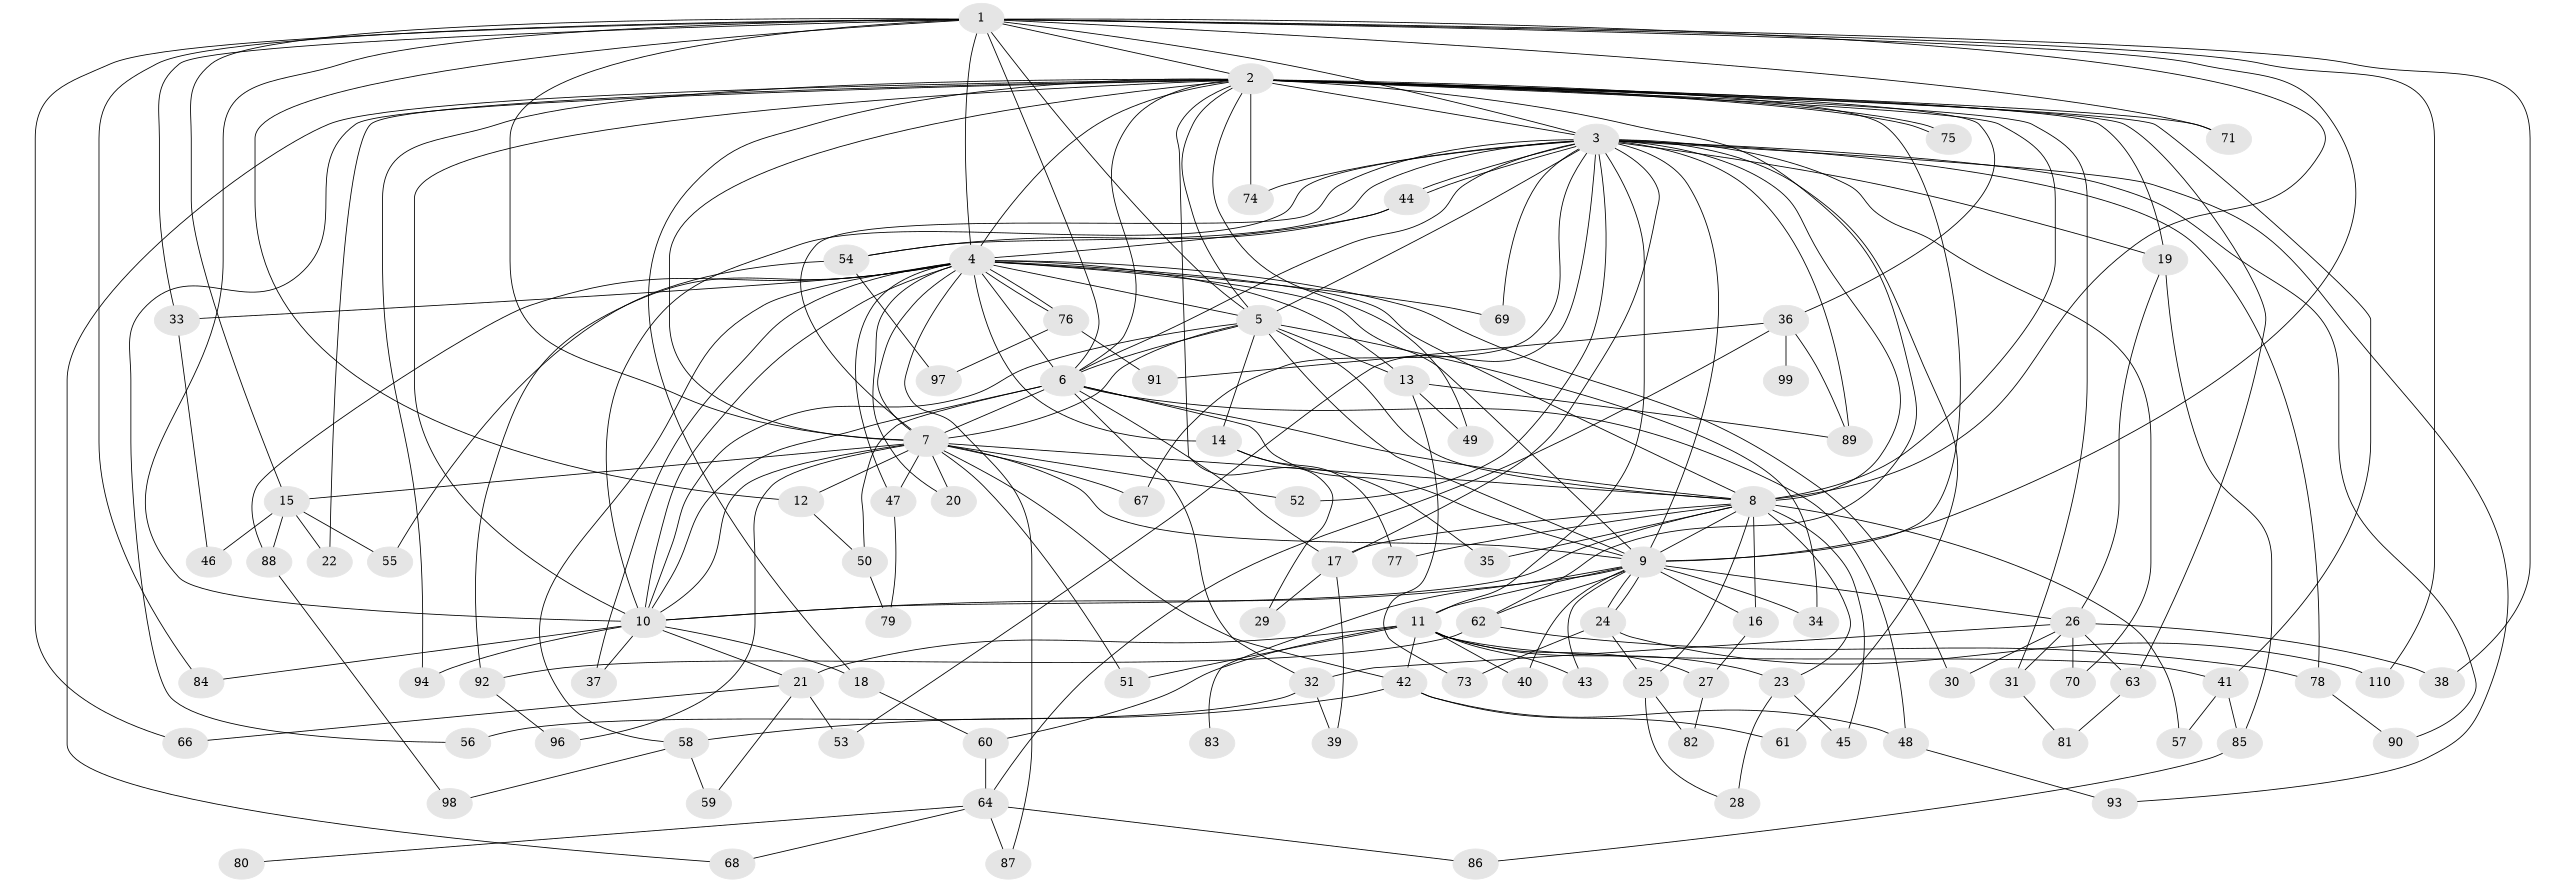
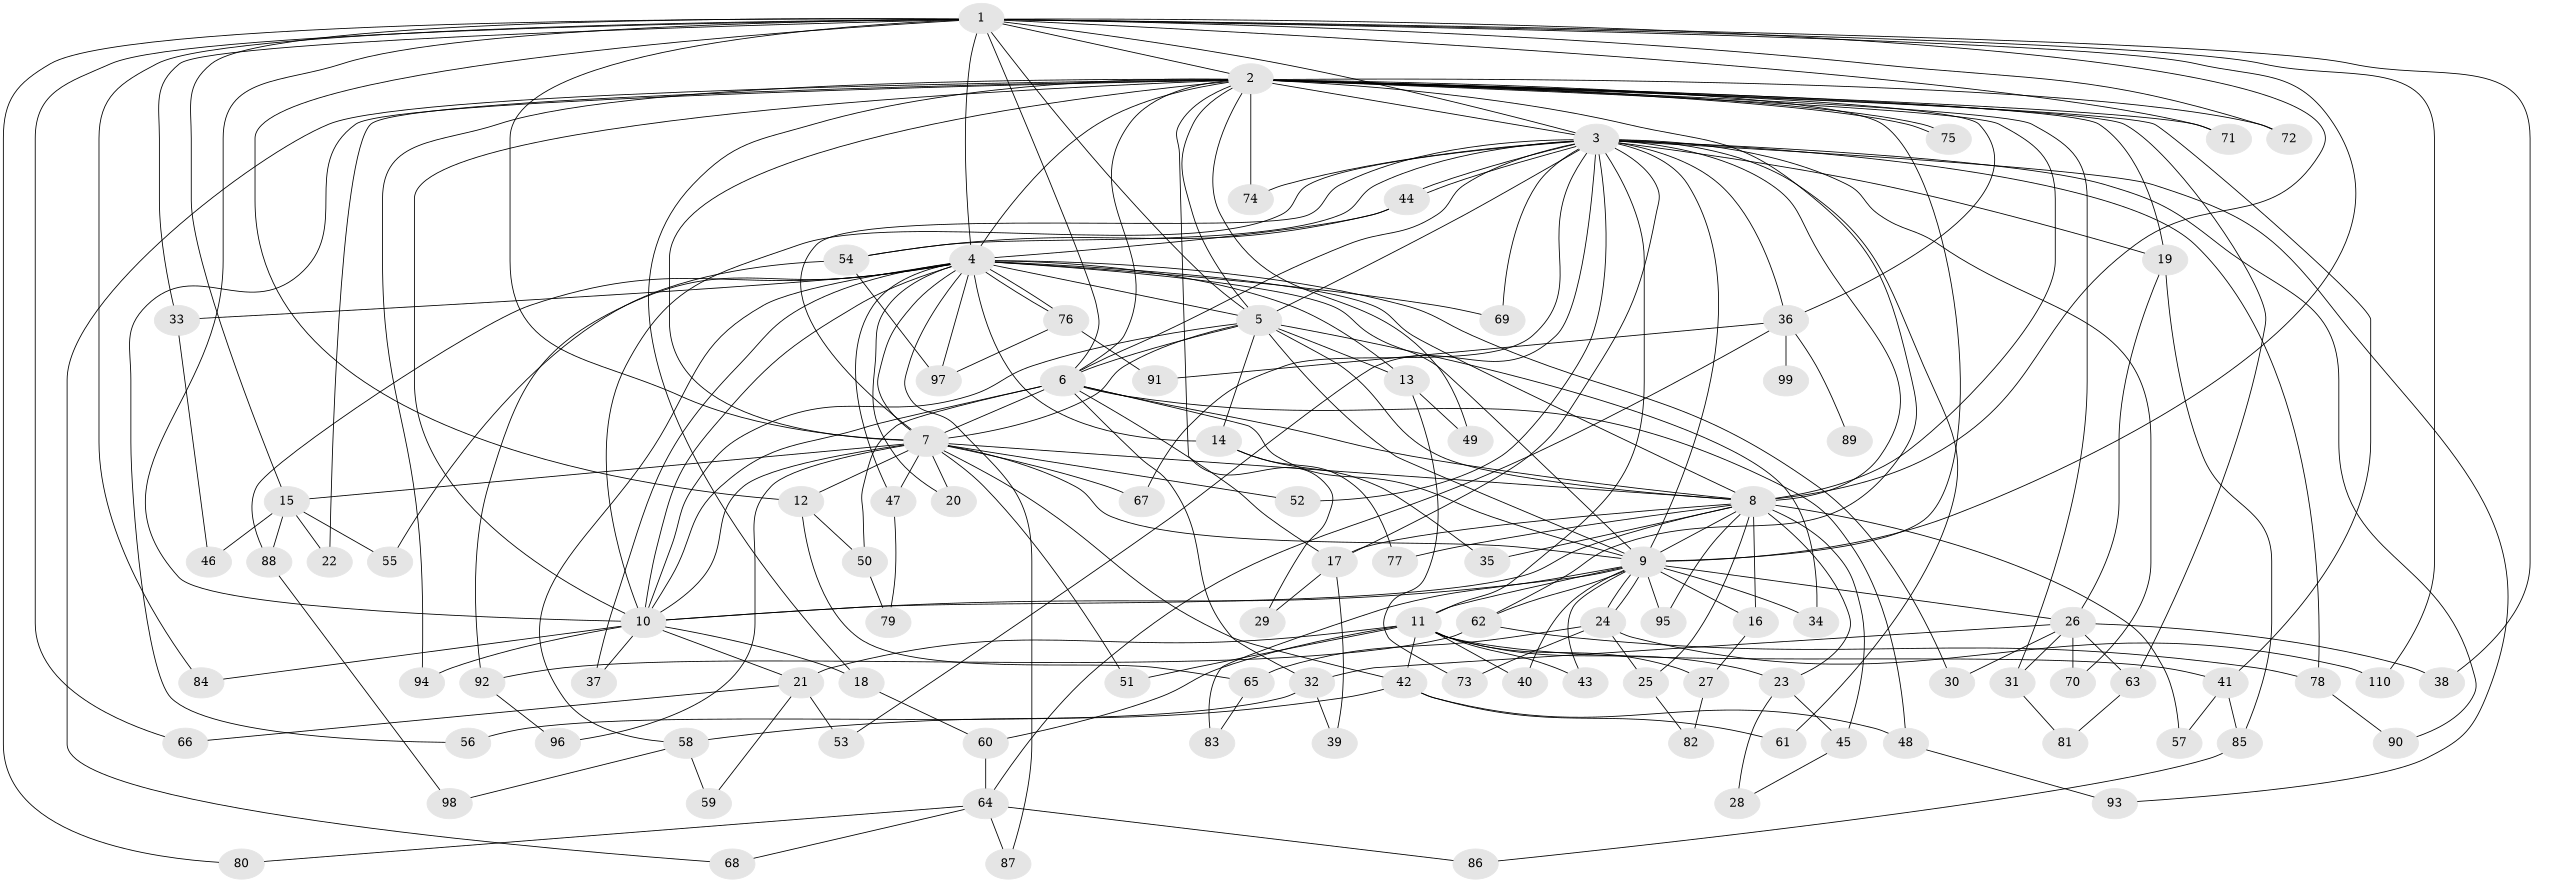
none -> (27, 80)
none -> (2289, 139)
(1789, 235) -> (1729, 194)
(1018, 320) -> (955, 320)
(1599, 406) -> none
none -> (1664, 622)
none -> (1252, 683)
(1663, 761) -> (1791, 773)
